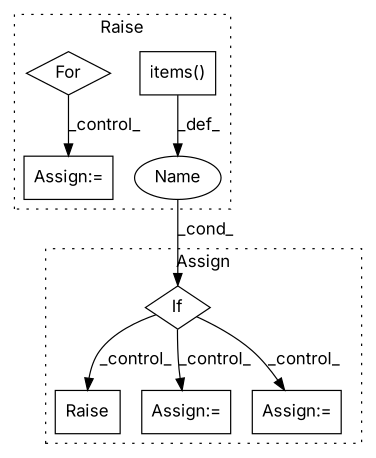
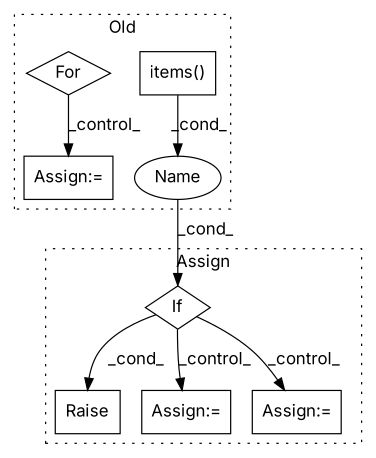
(123, 28) -> (123, 28)
(199, 126) -> (199, 126)
(136, 360) -> (136, 360)
